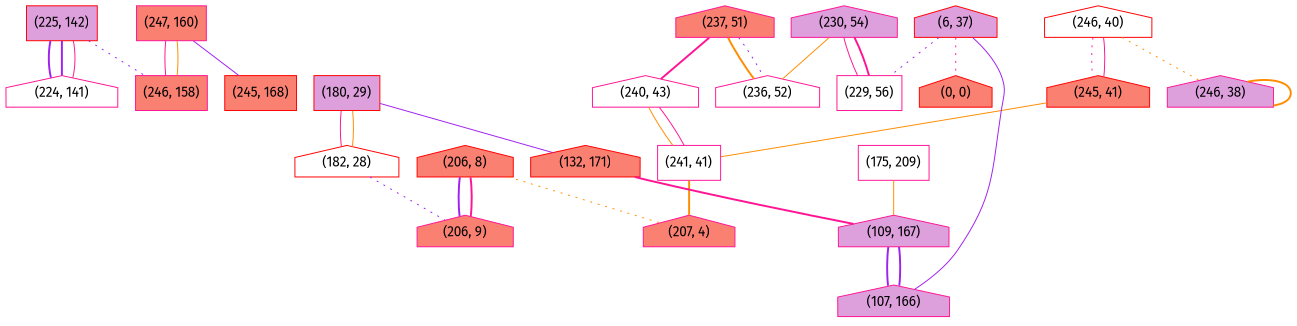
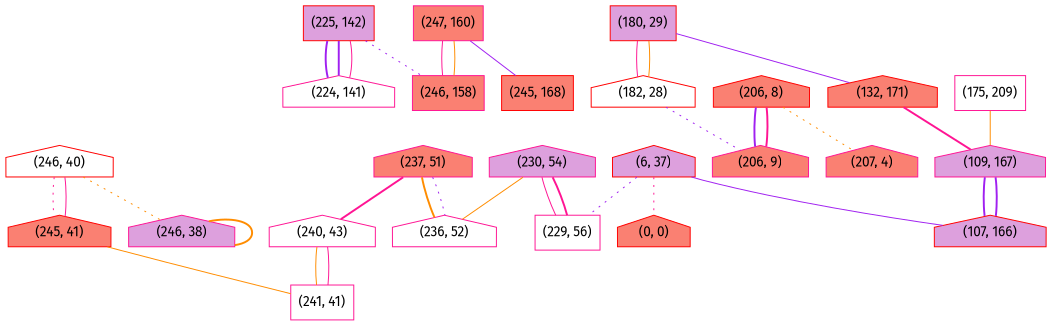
(689, 198) -> none
(894, 302) -> (990, 233)
